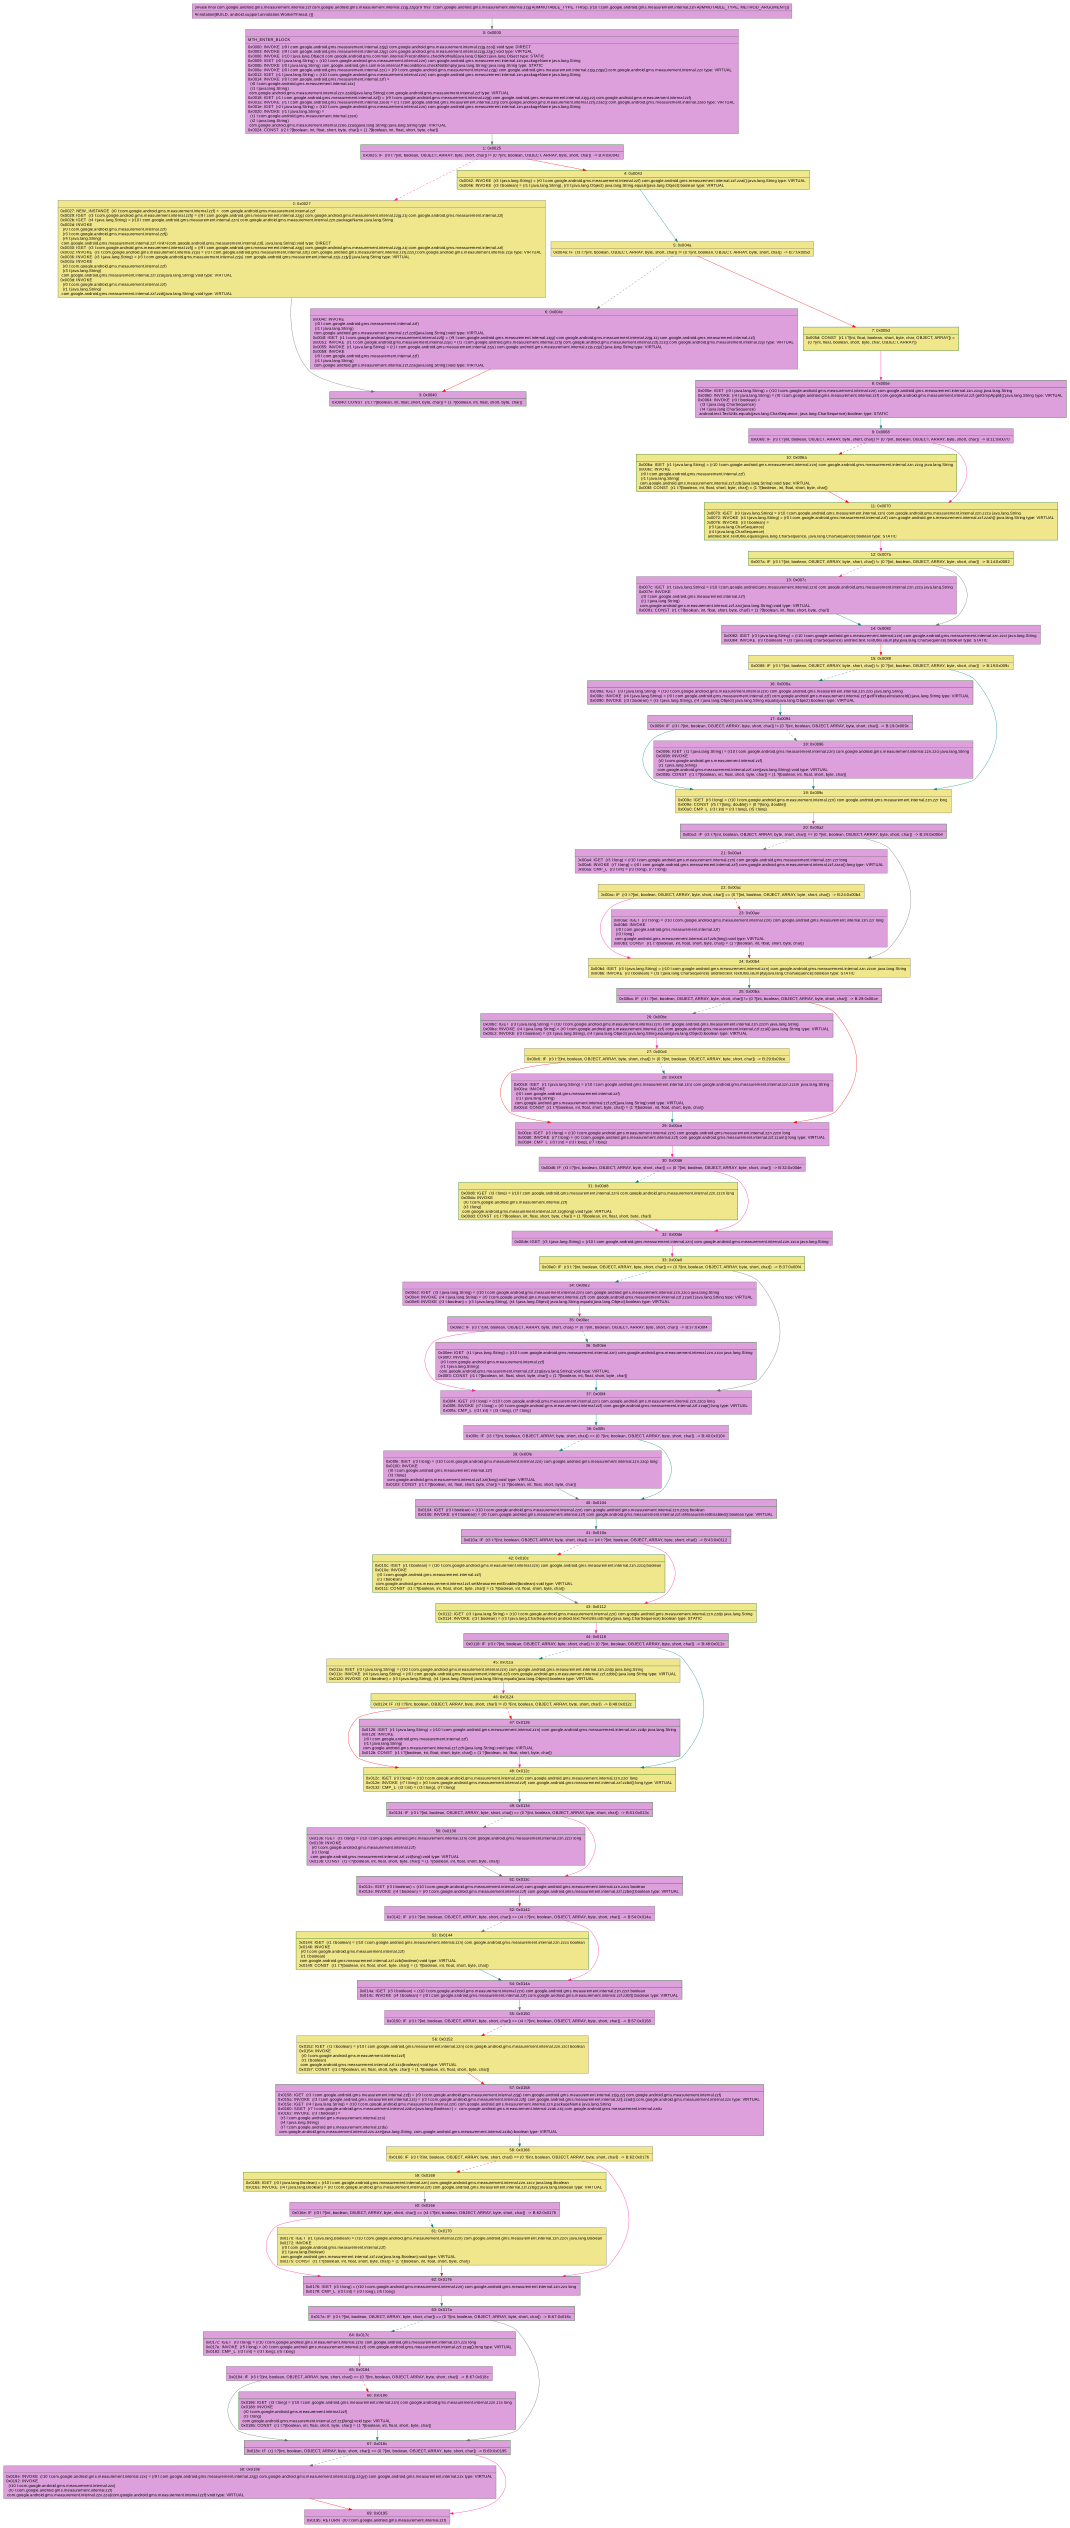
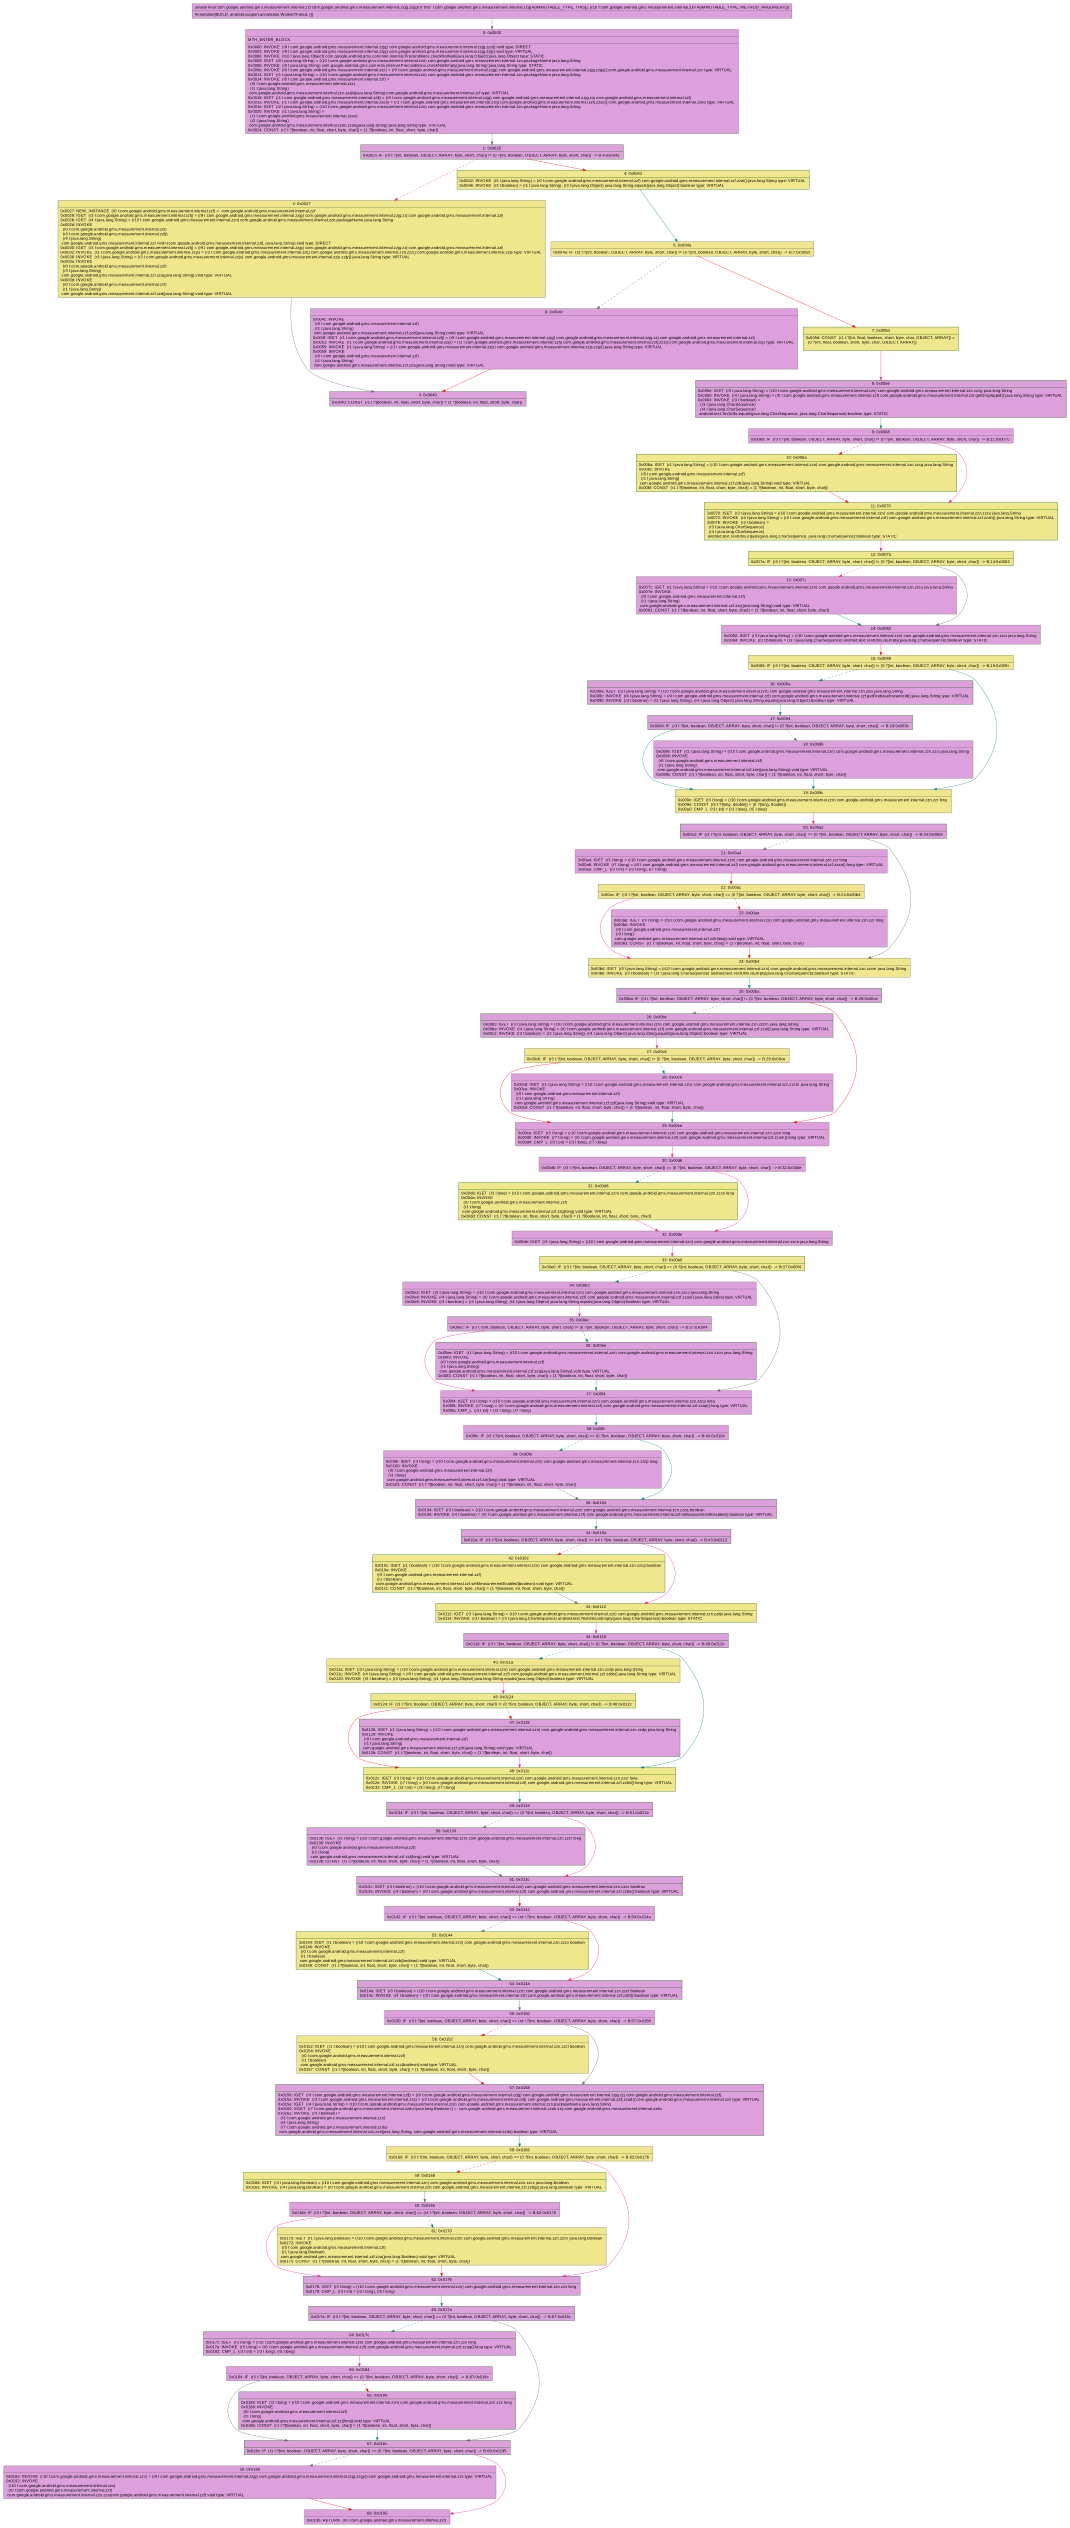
none -> (731, 877)
none -> (597, 2046)
